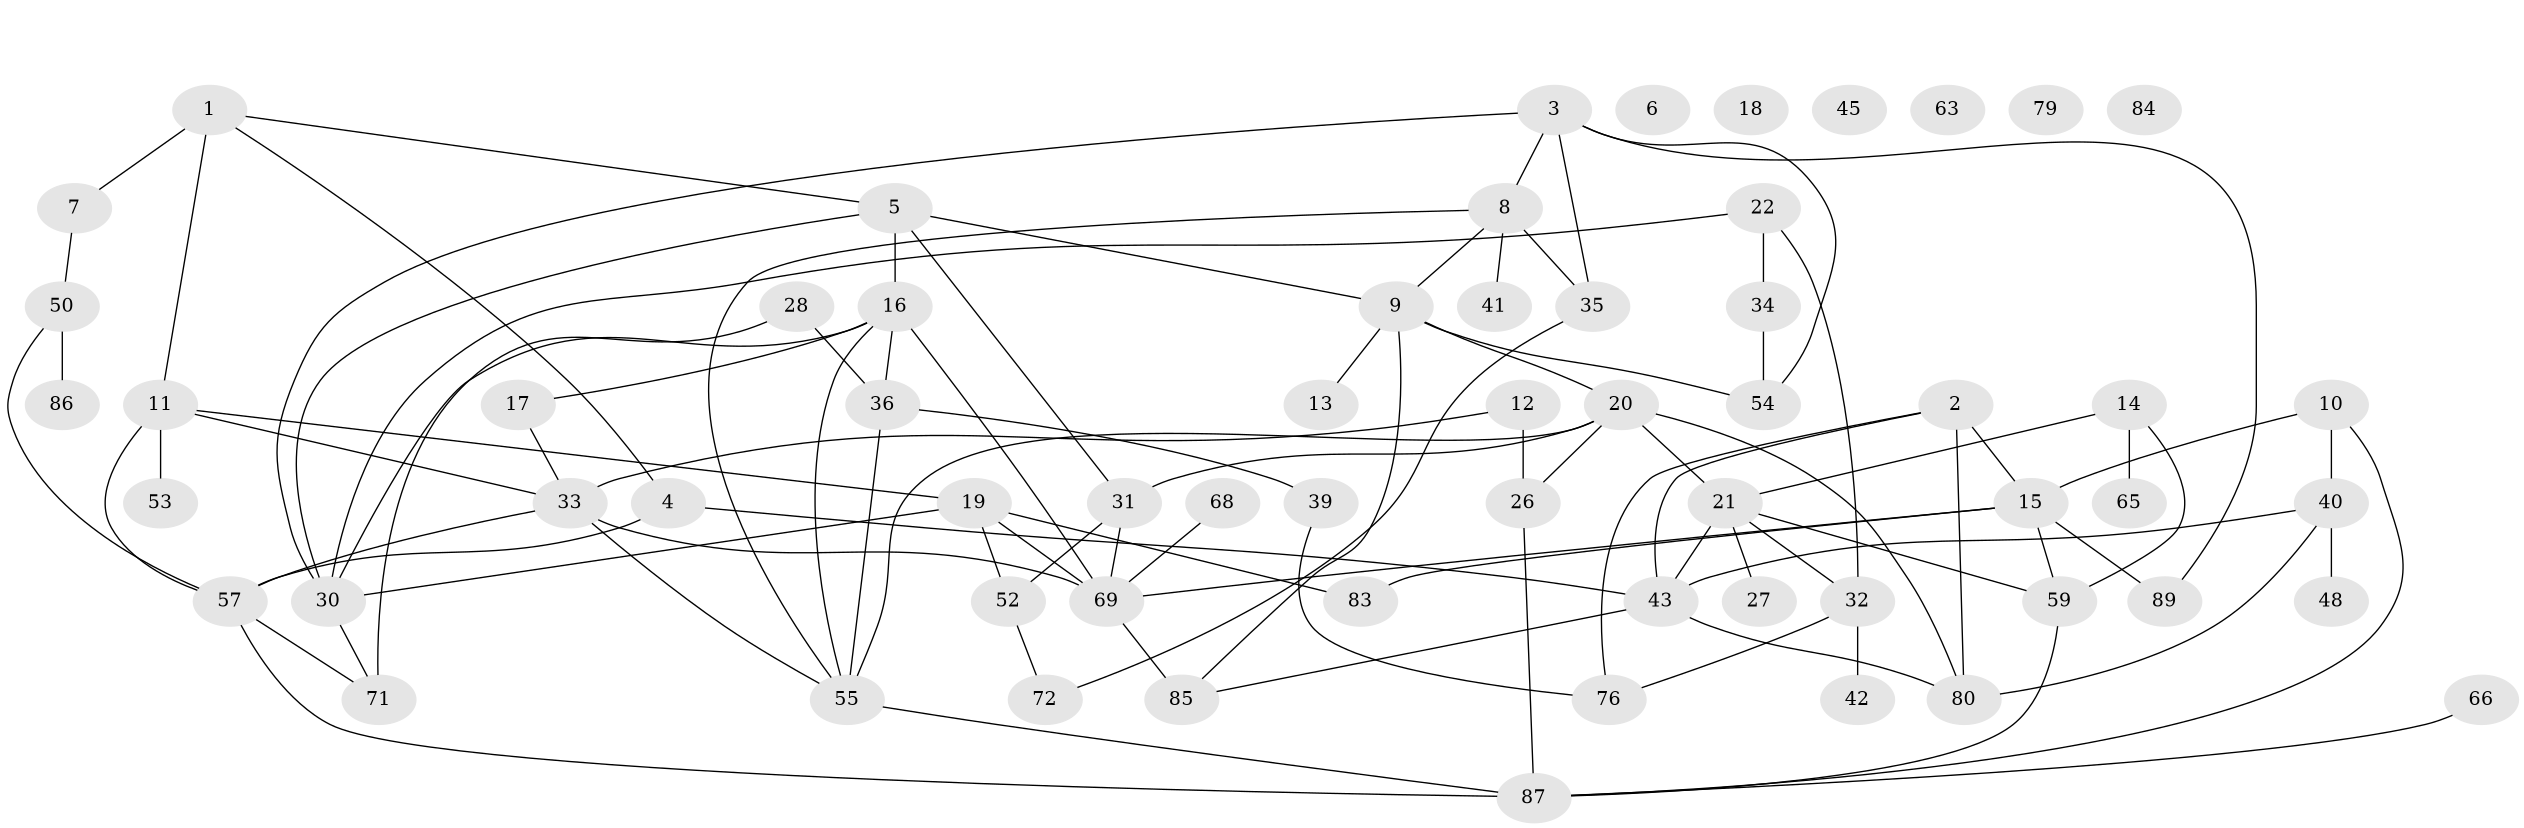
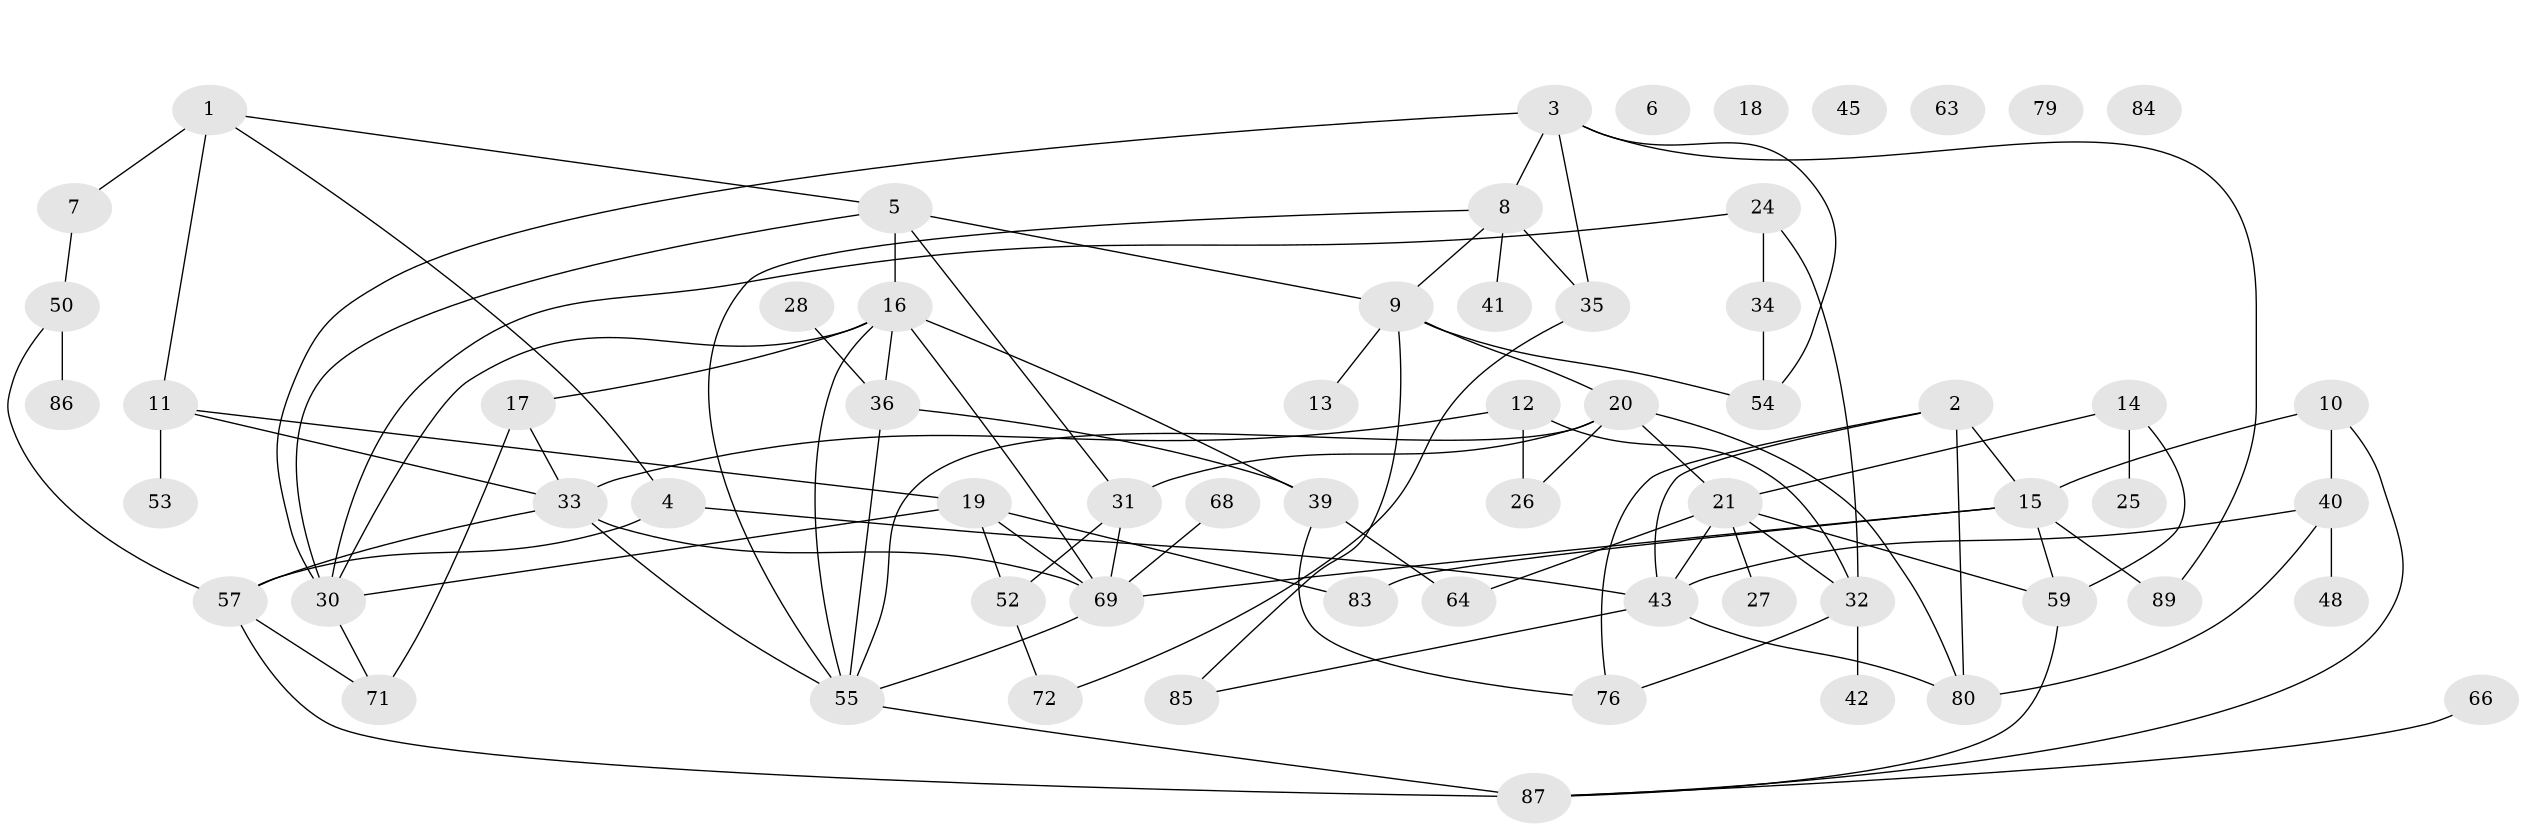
(1763, 208) -> (1763, 208)
none -> (1111, 400)
none -> (1700, 448)
(409, 474) -> (454, 562)
(2129, 503) -> (2129, 503)
(111, 526) -> none
none -> (1459, 602)
(1144, 651) -> (980, 655)
(1528, 651) -> none
